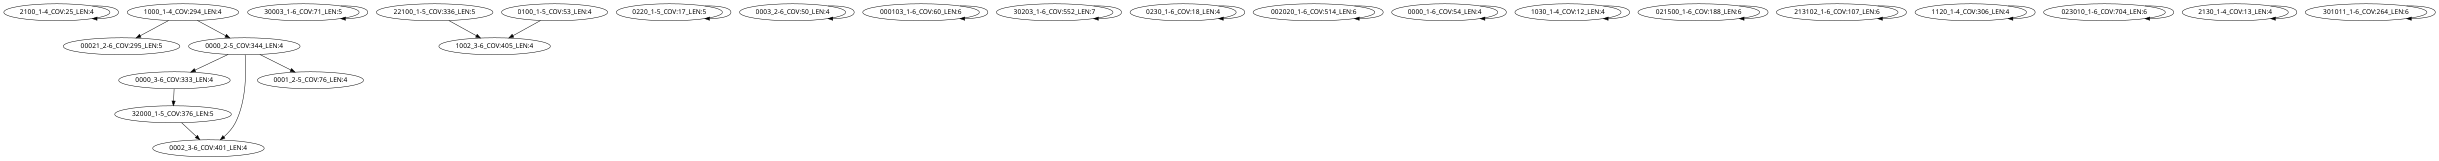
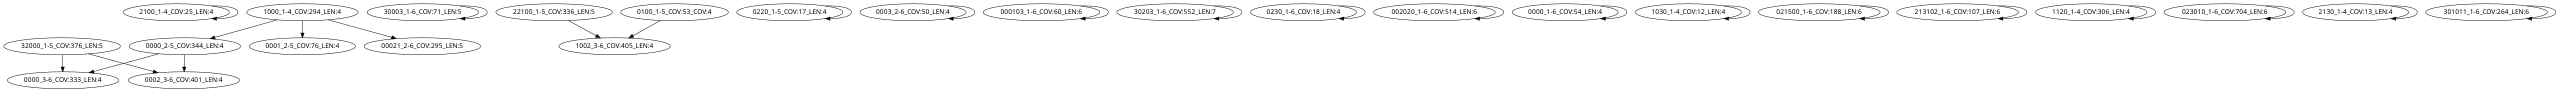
(555, 12) -> (675, 12)
(669, 12) -> (790, 12)
(275, 62) -> (302, 27)
(174, 95) -> (62, 61)
